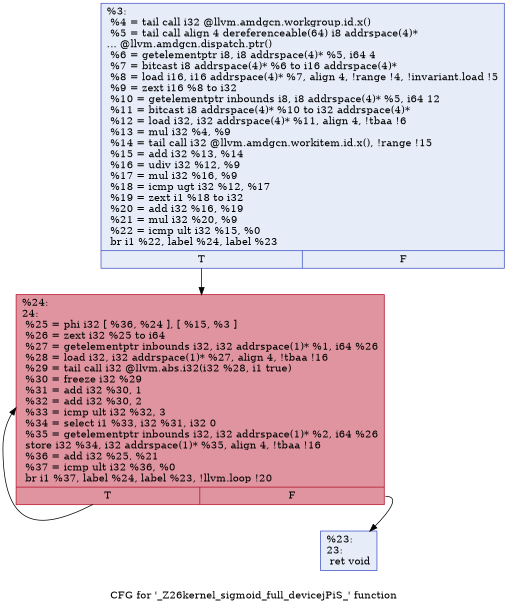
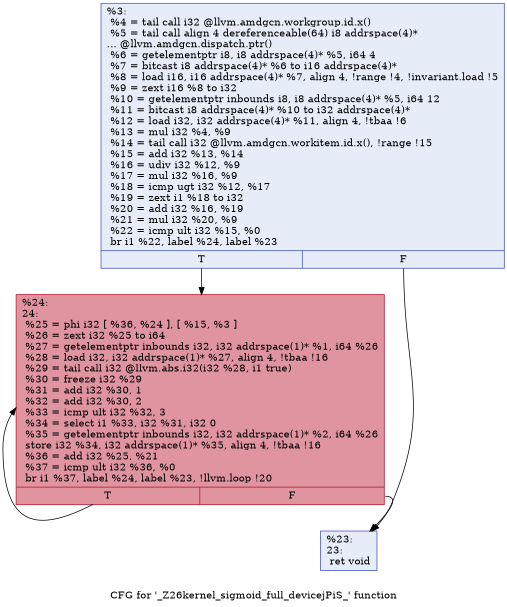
none -> (413, 401)
